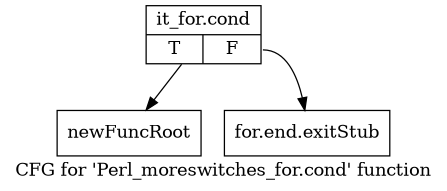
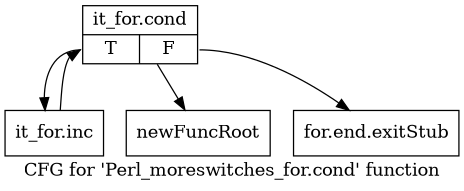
none -> (54, 133)
